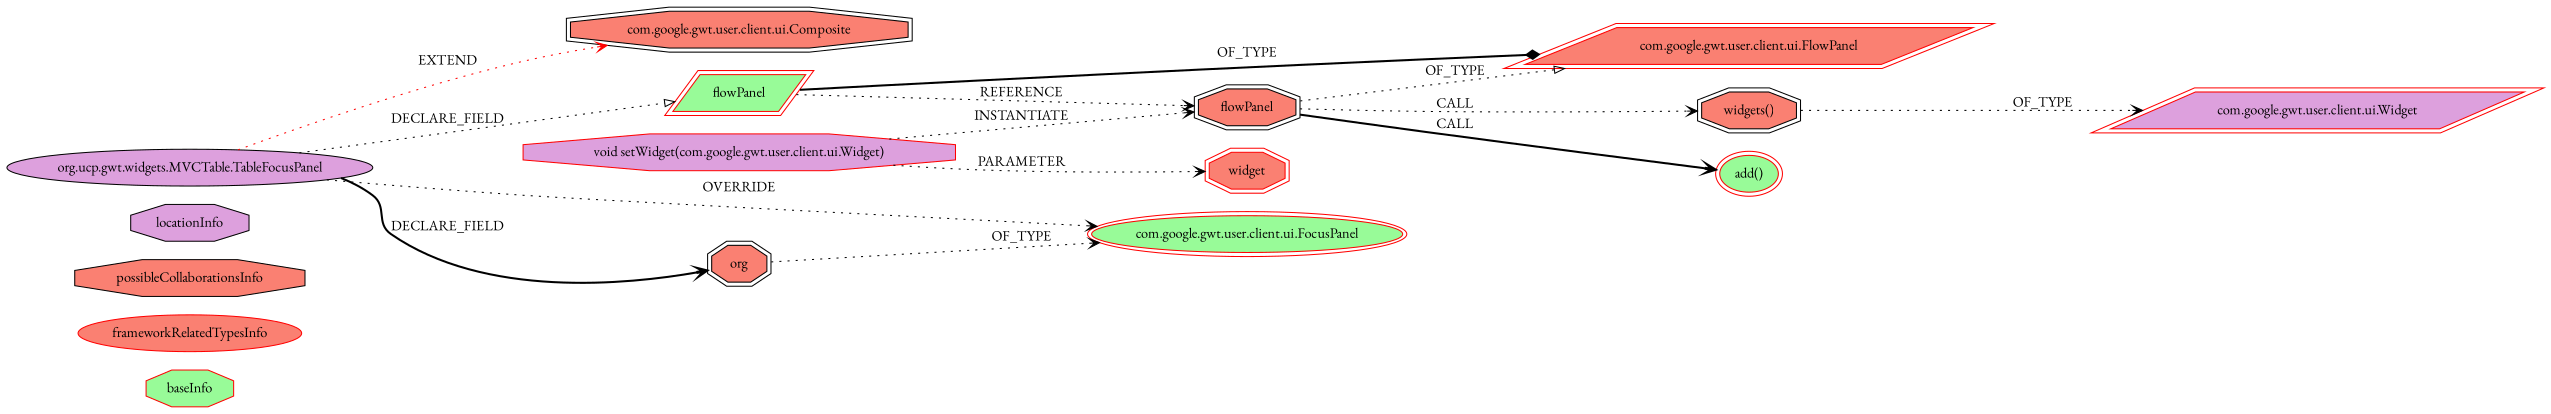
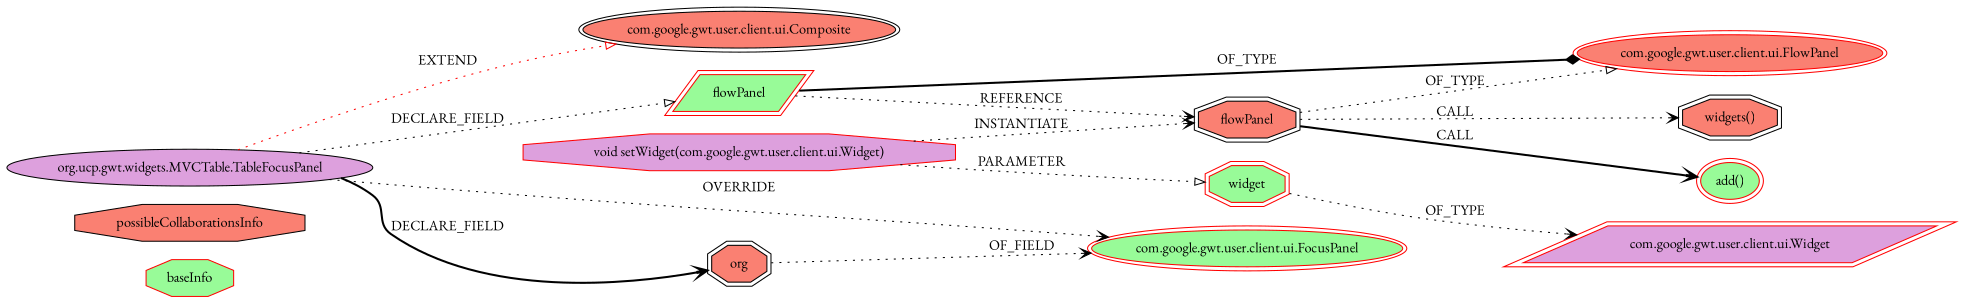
(739, 30) -> (739, 30)
(1749, 46) -> (1730, 53)
(415, 90) -> (420, 89)
(1966, 110) -> (1427, 219)
(1247, 171) -> (1247, 184)
(1044, 172) -> (1047, 174)
(190, 223) -> none
(1022, 237) -> (1022, 246)
(190, 333) -> none
